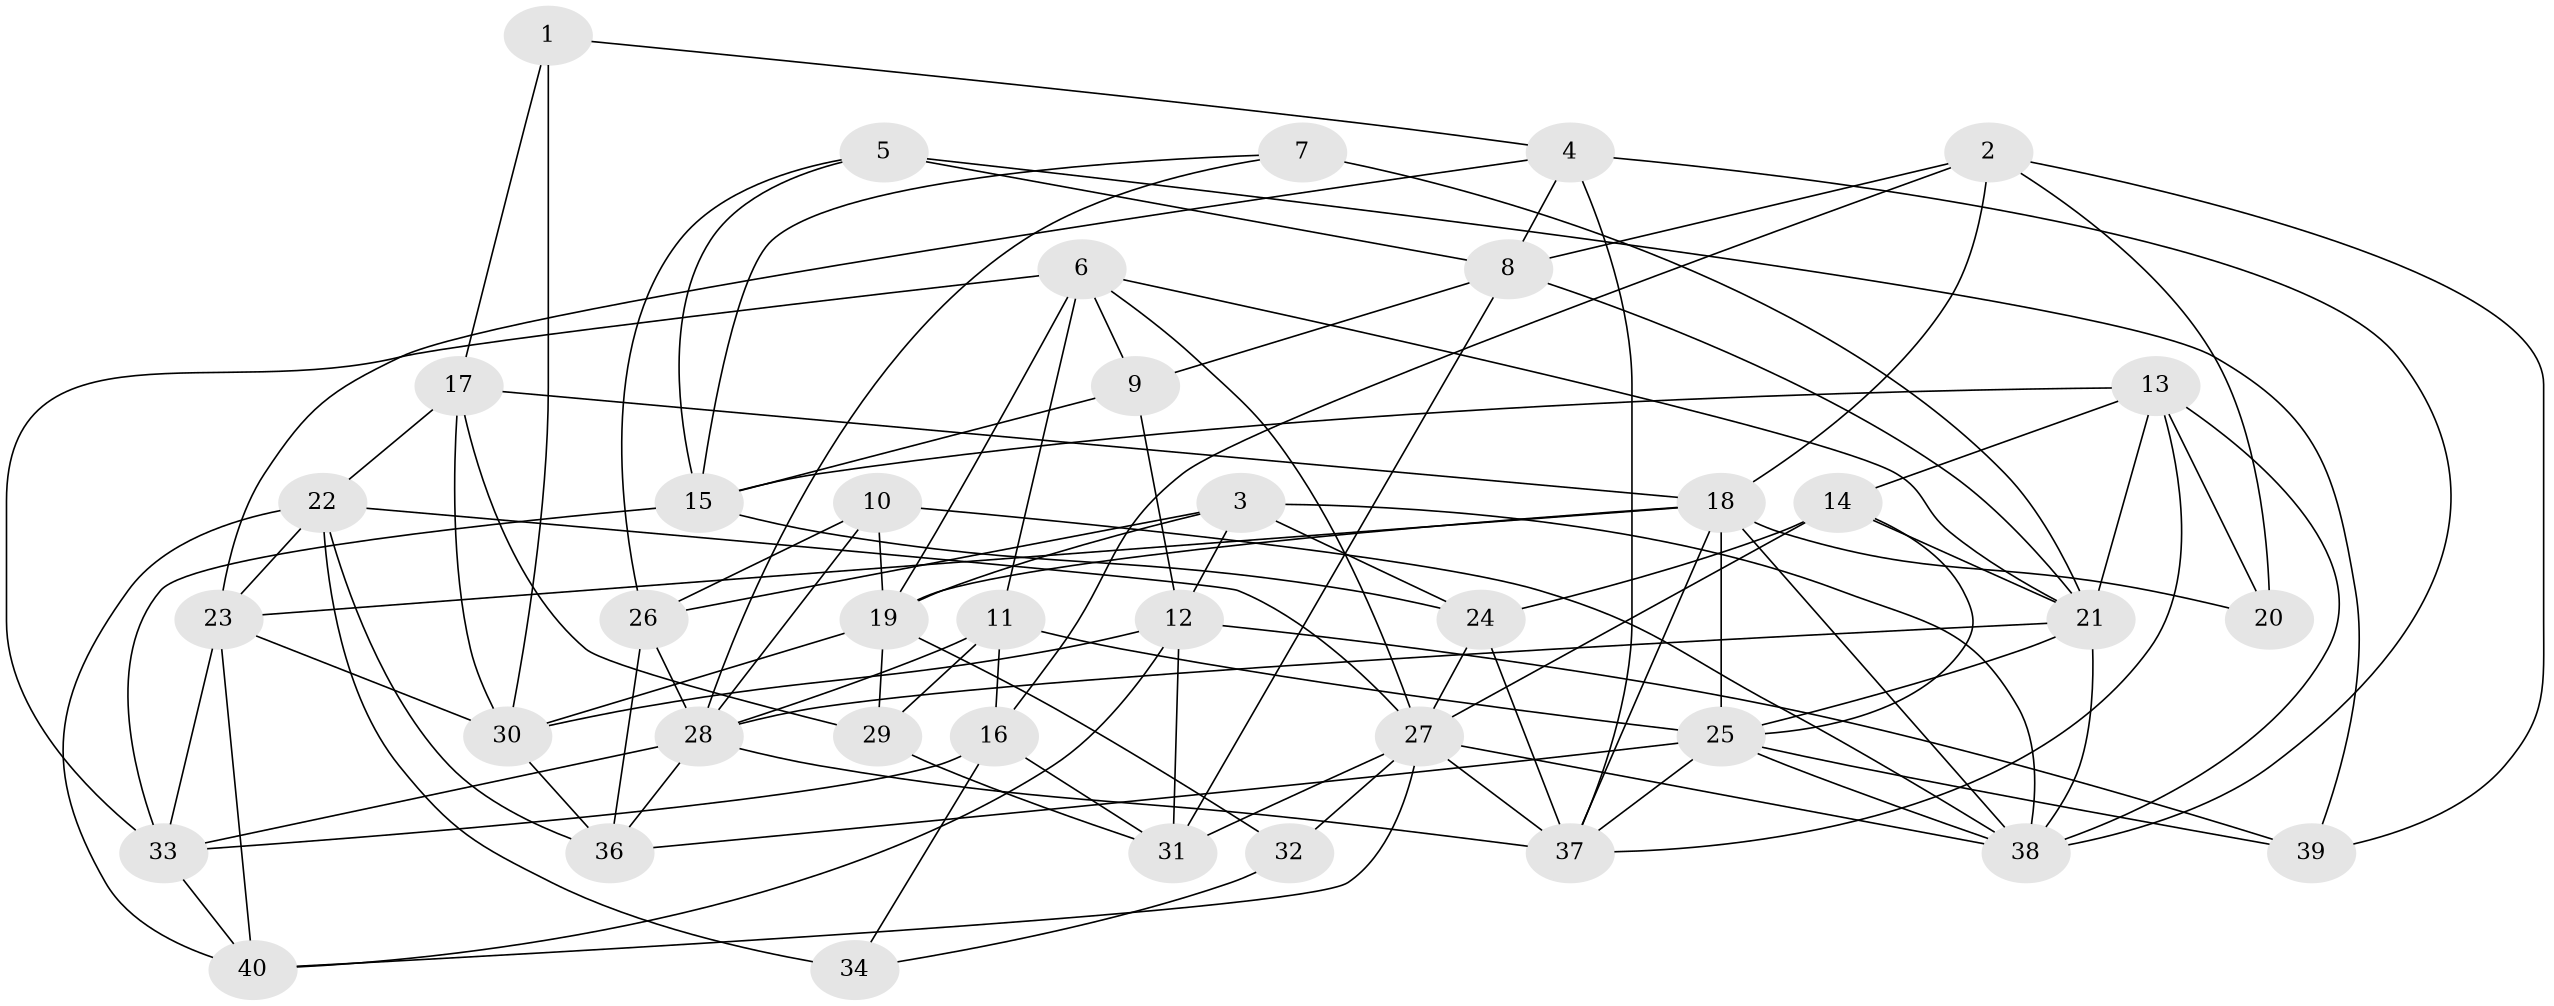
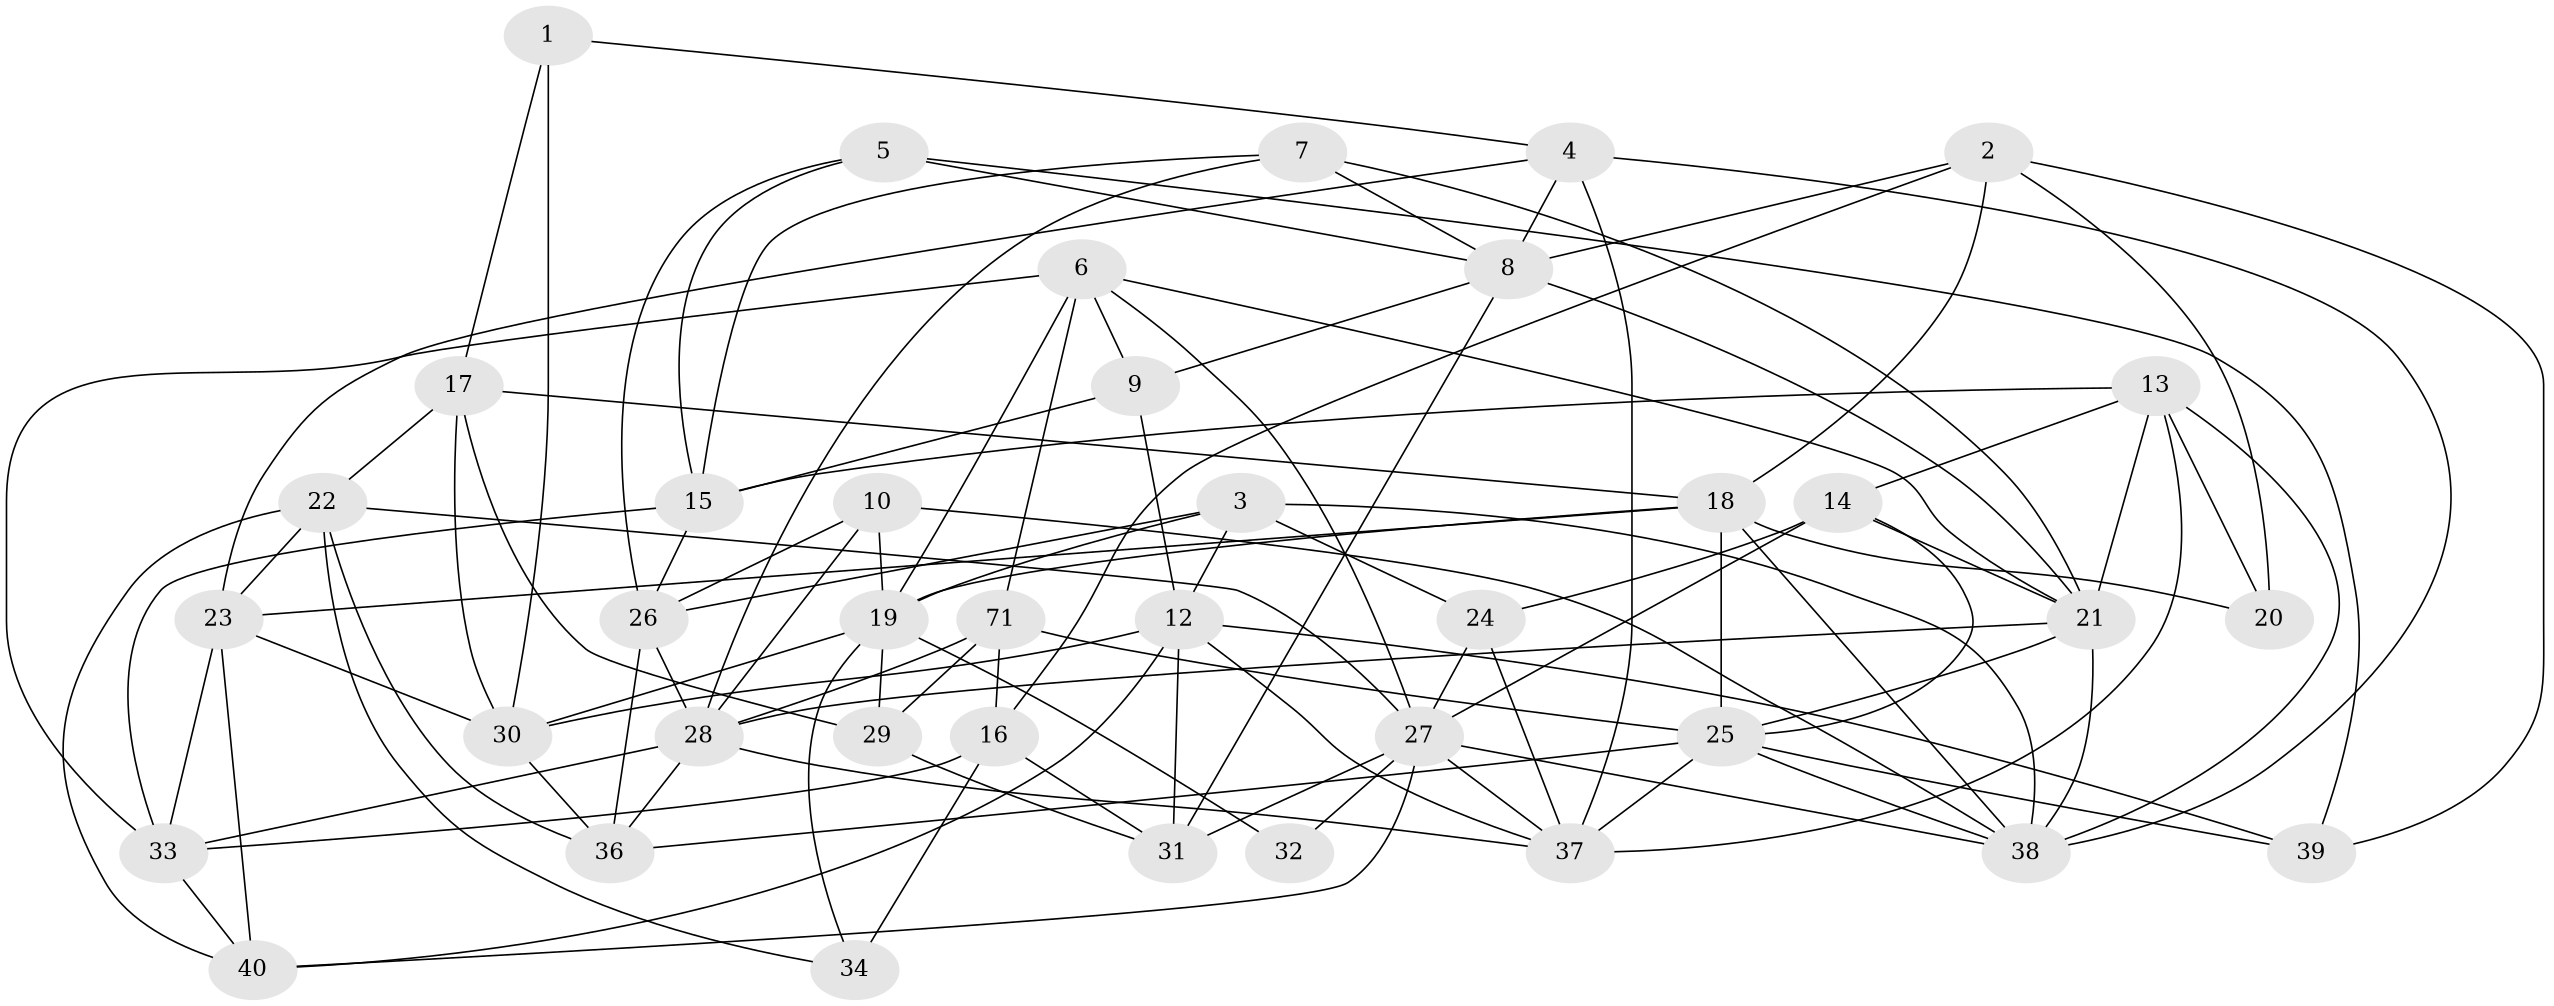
none -> (1391, 203)
(1231, 574) -> (672, 561)
(1001, 620) -> (1001, 620)
(1649, 671) -> (1348, 757)
(1070, 928) -> (810, 804)
